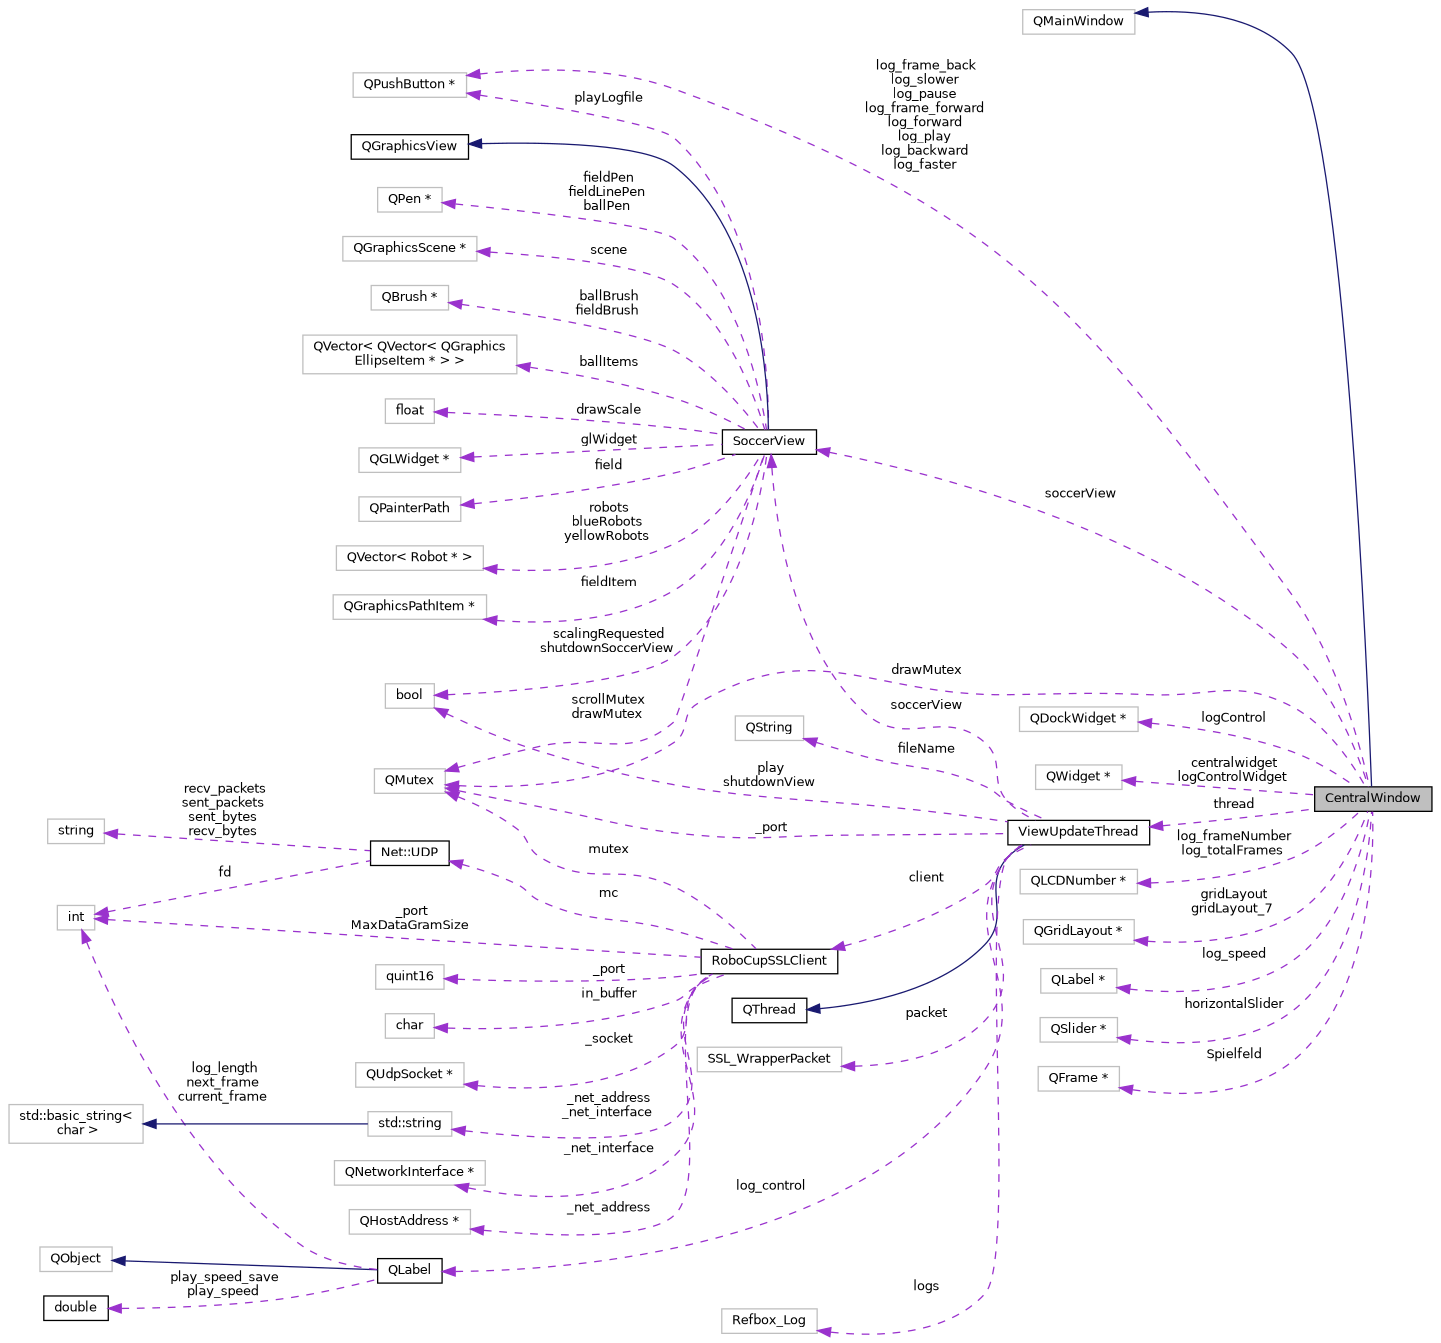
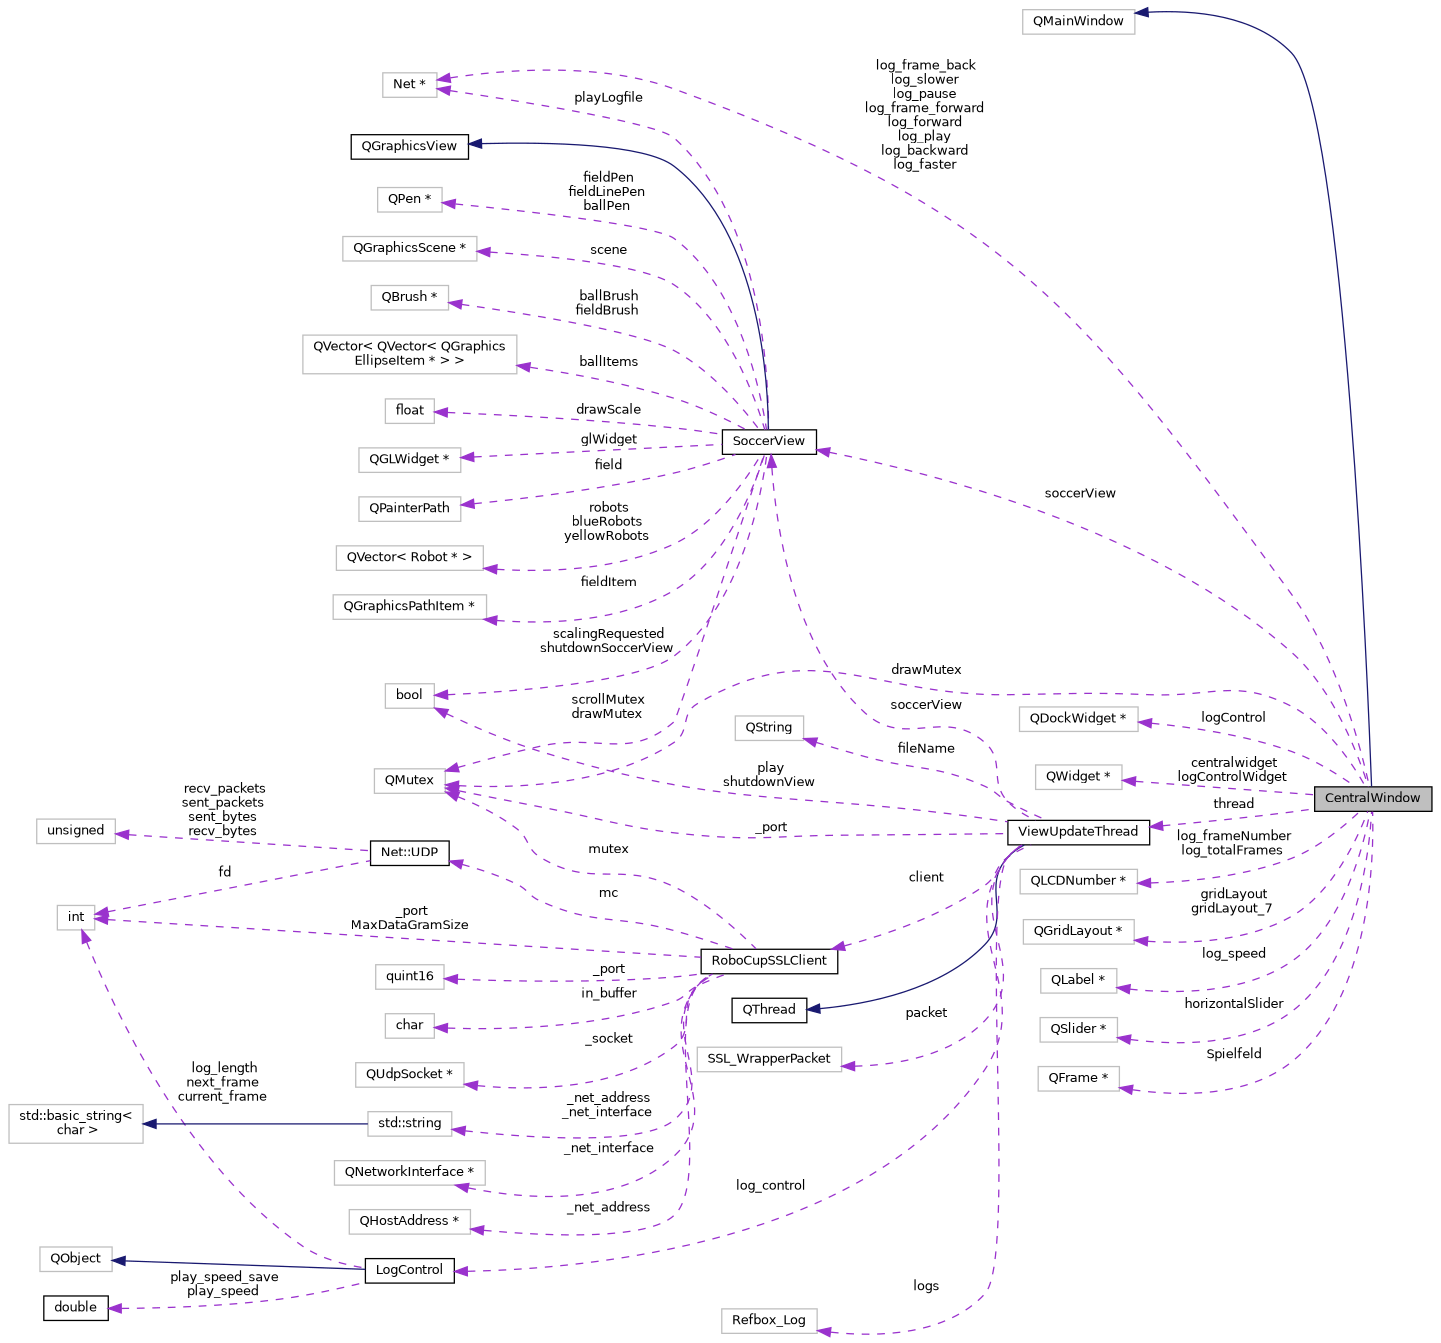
(410, 85) -> (410, 85)
(76, 831) -> (76, 831)
(410, 1271) -> (410, 1271)
